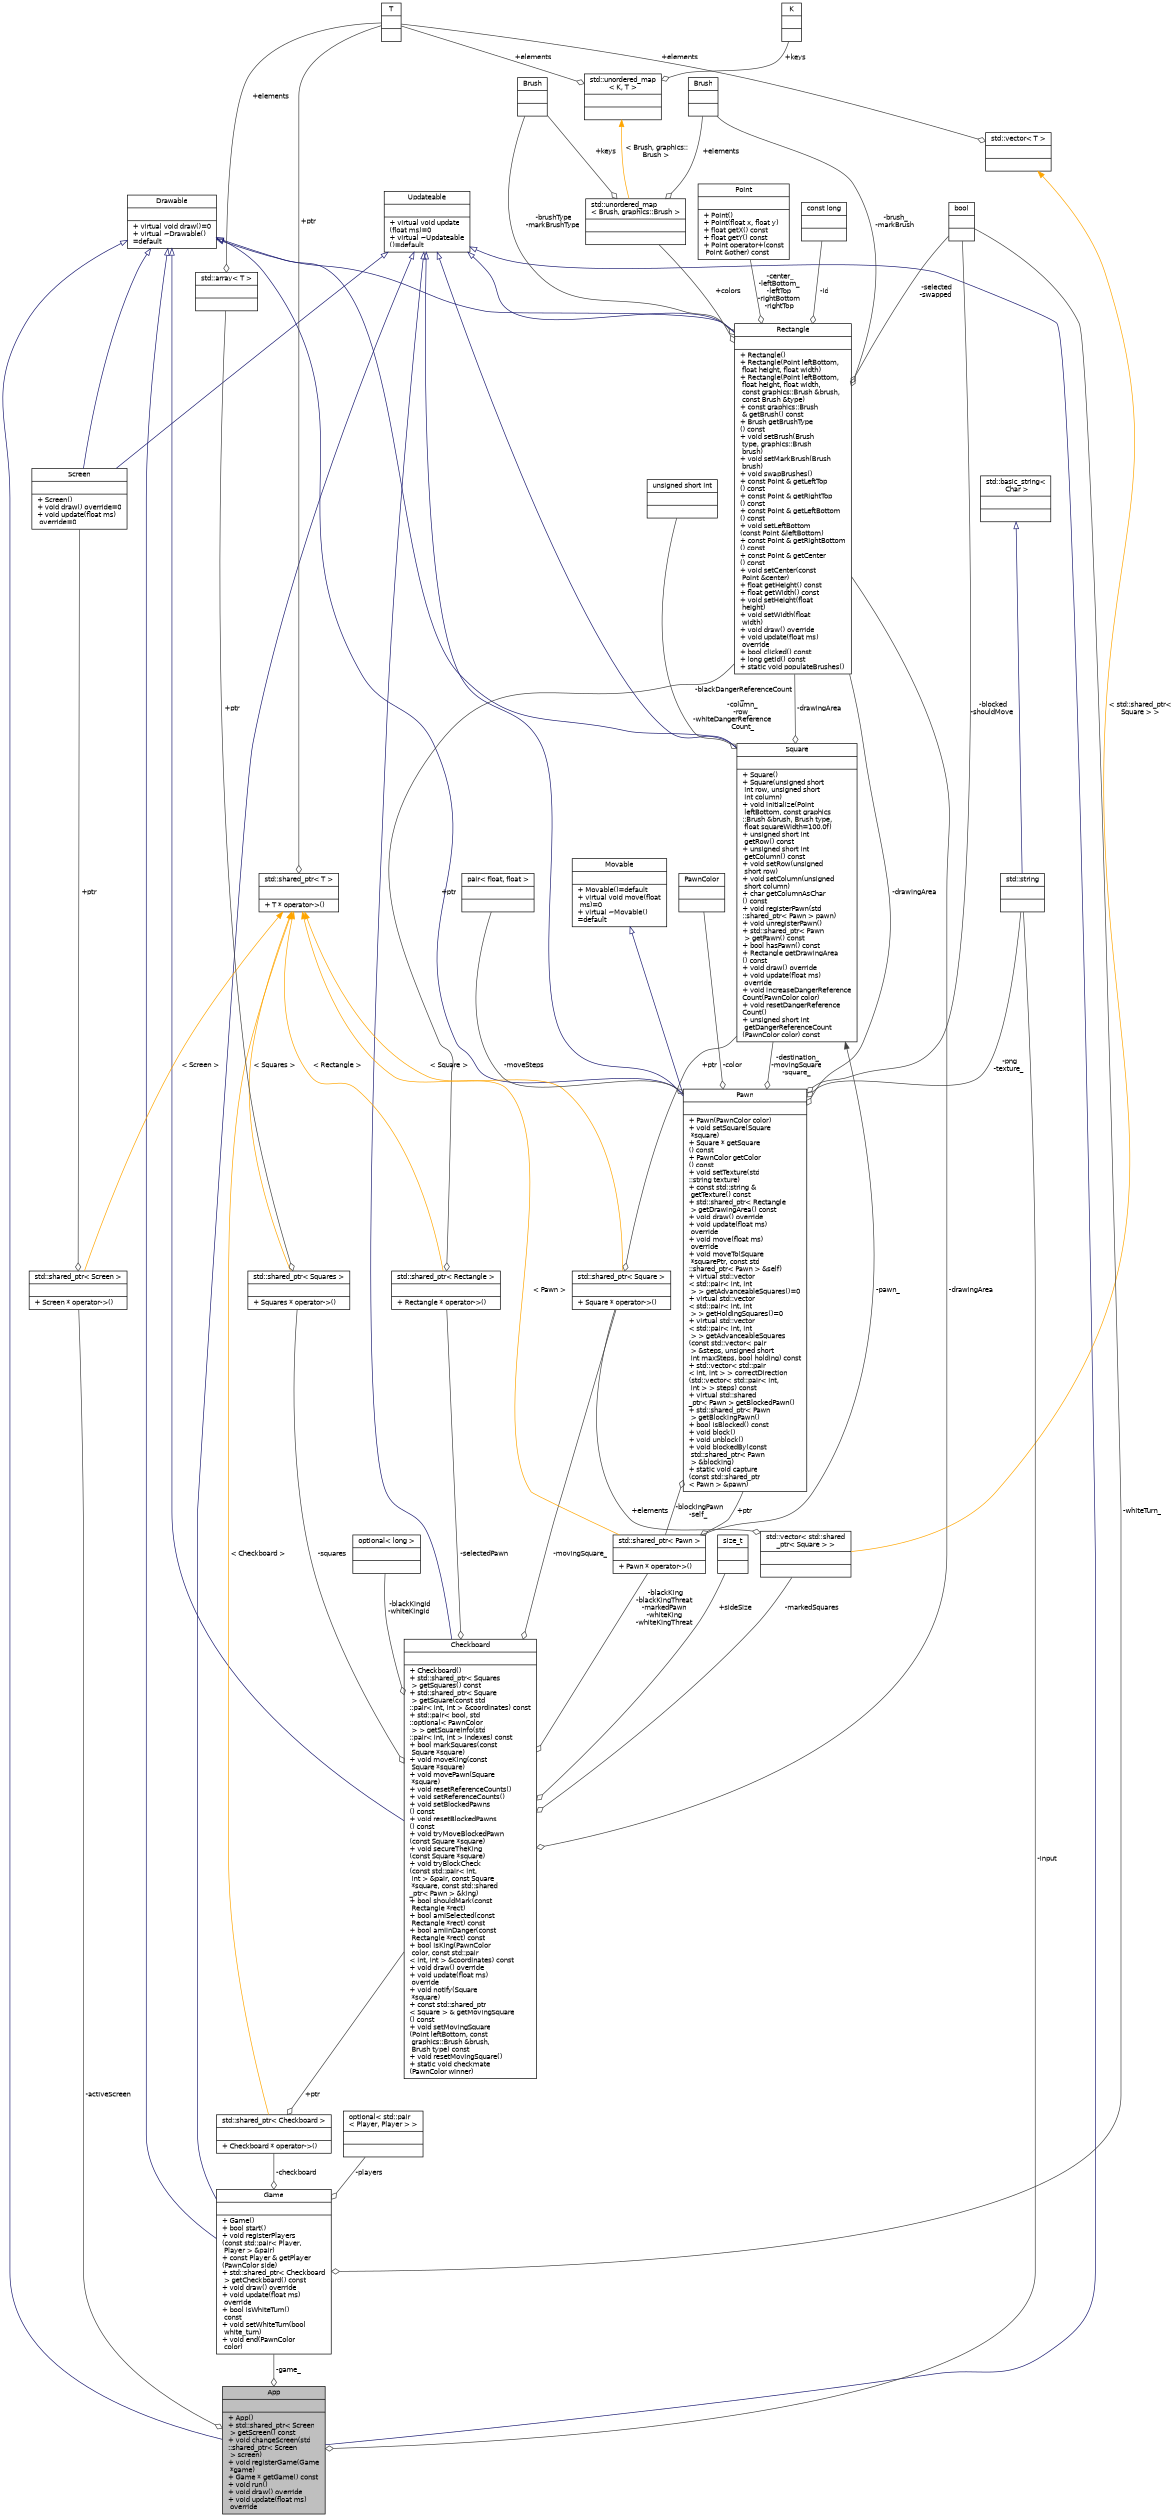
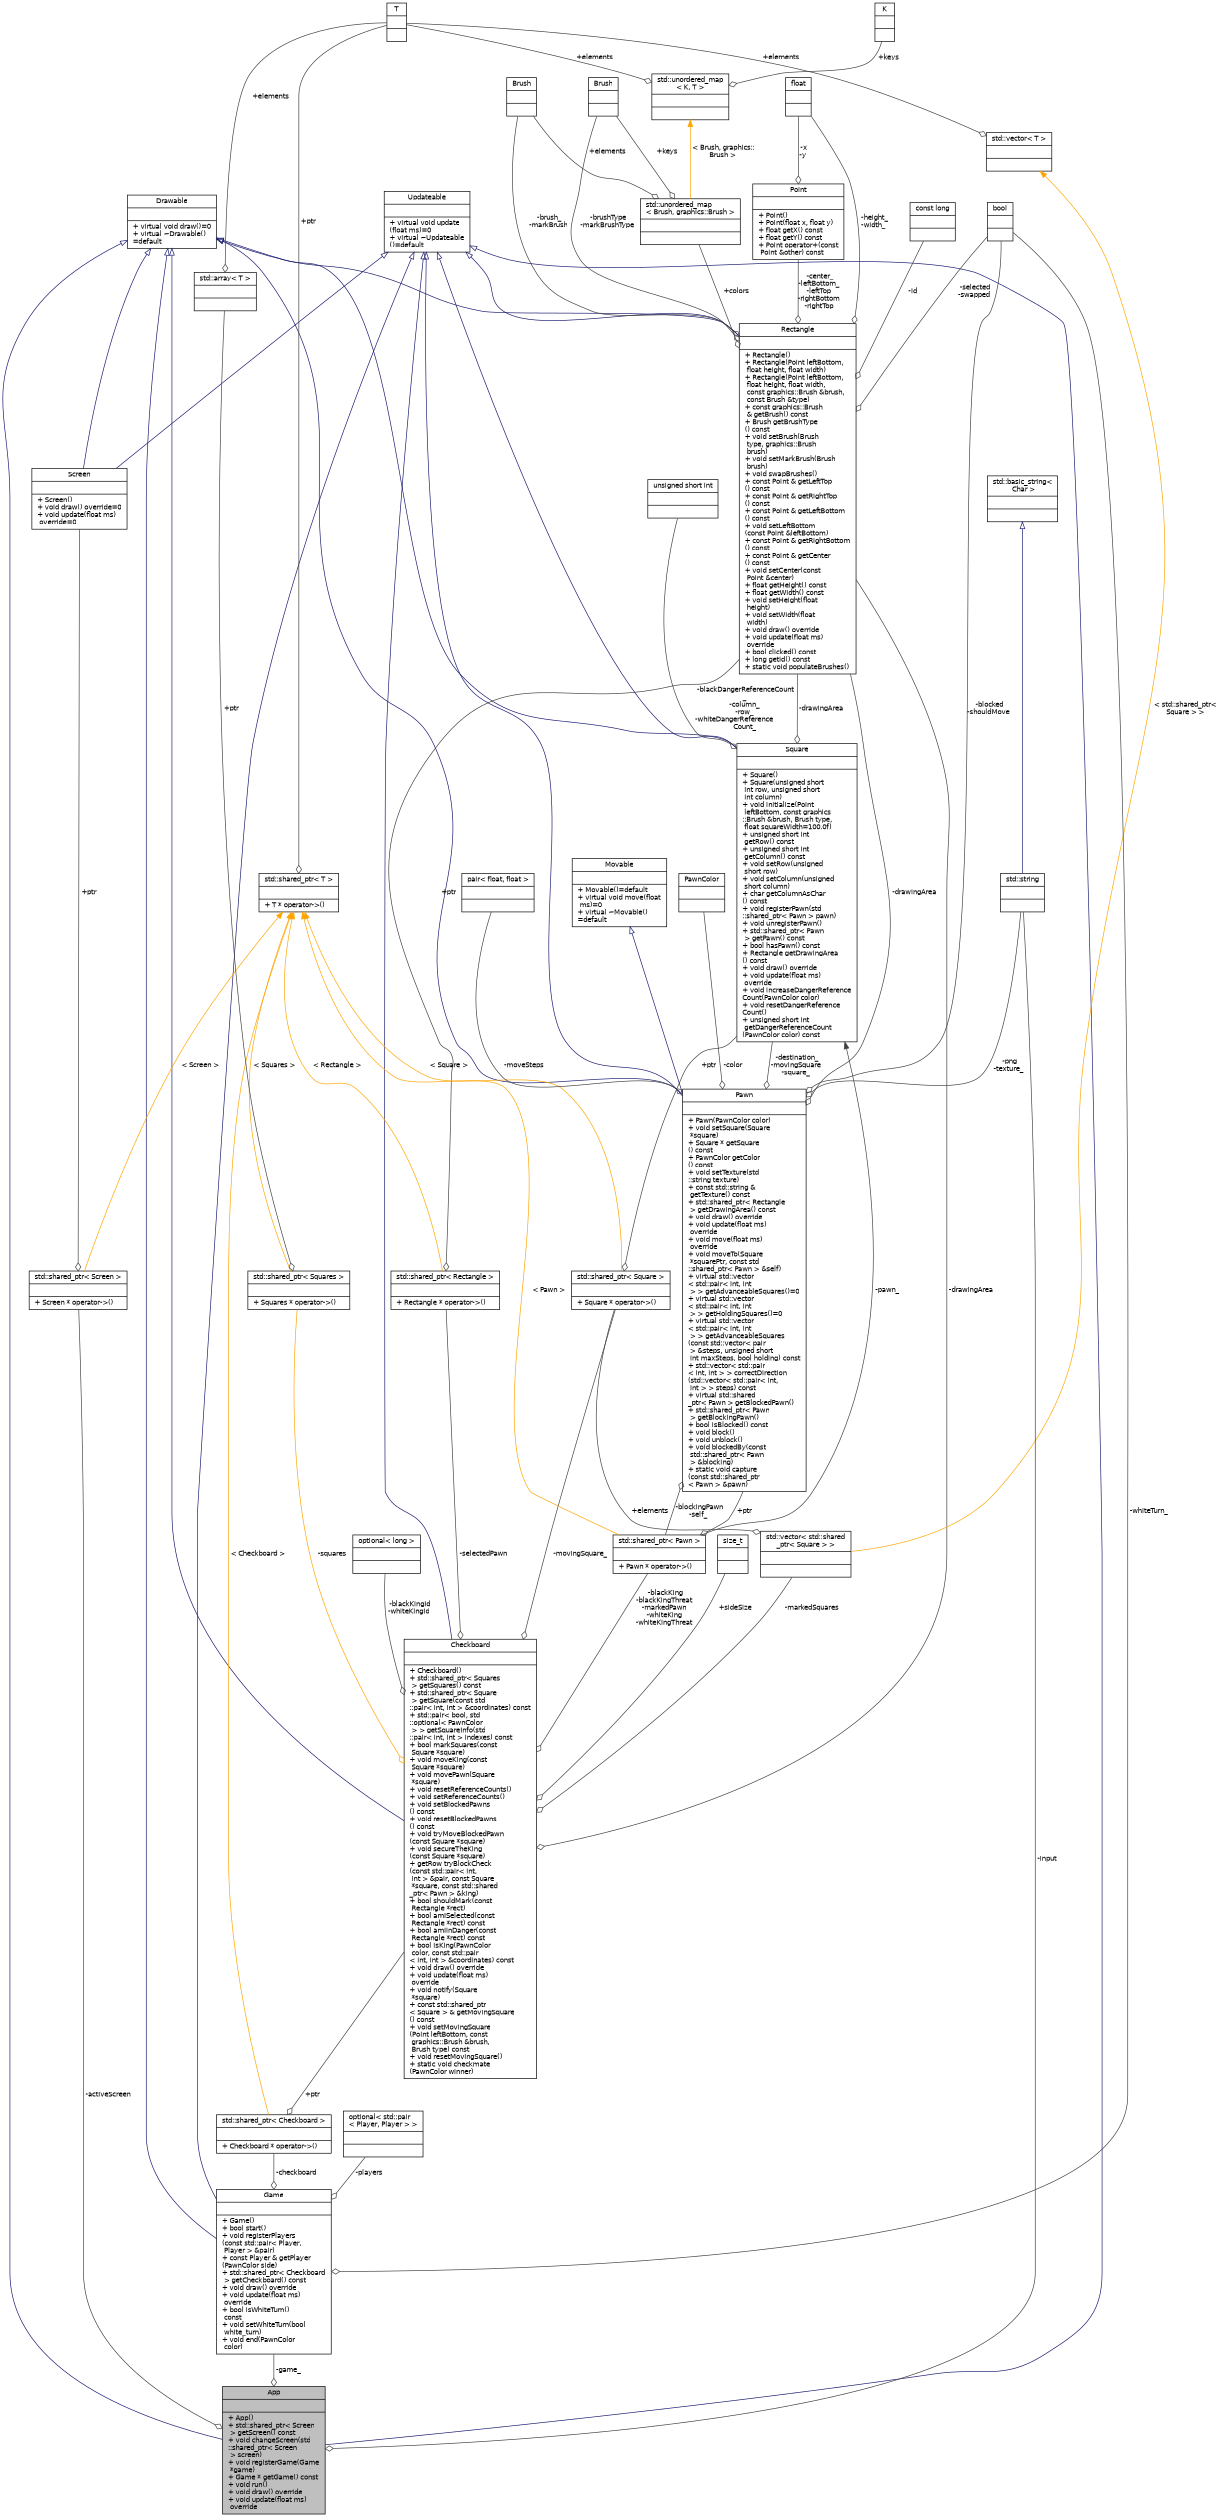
none -> (798, 97)
(307, 1542) -> (307, 1542)
(445, 1864) -> (451, 1864)
